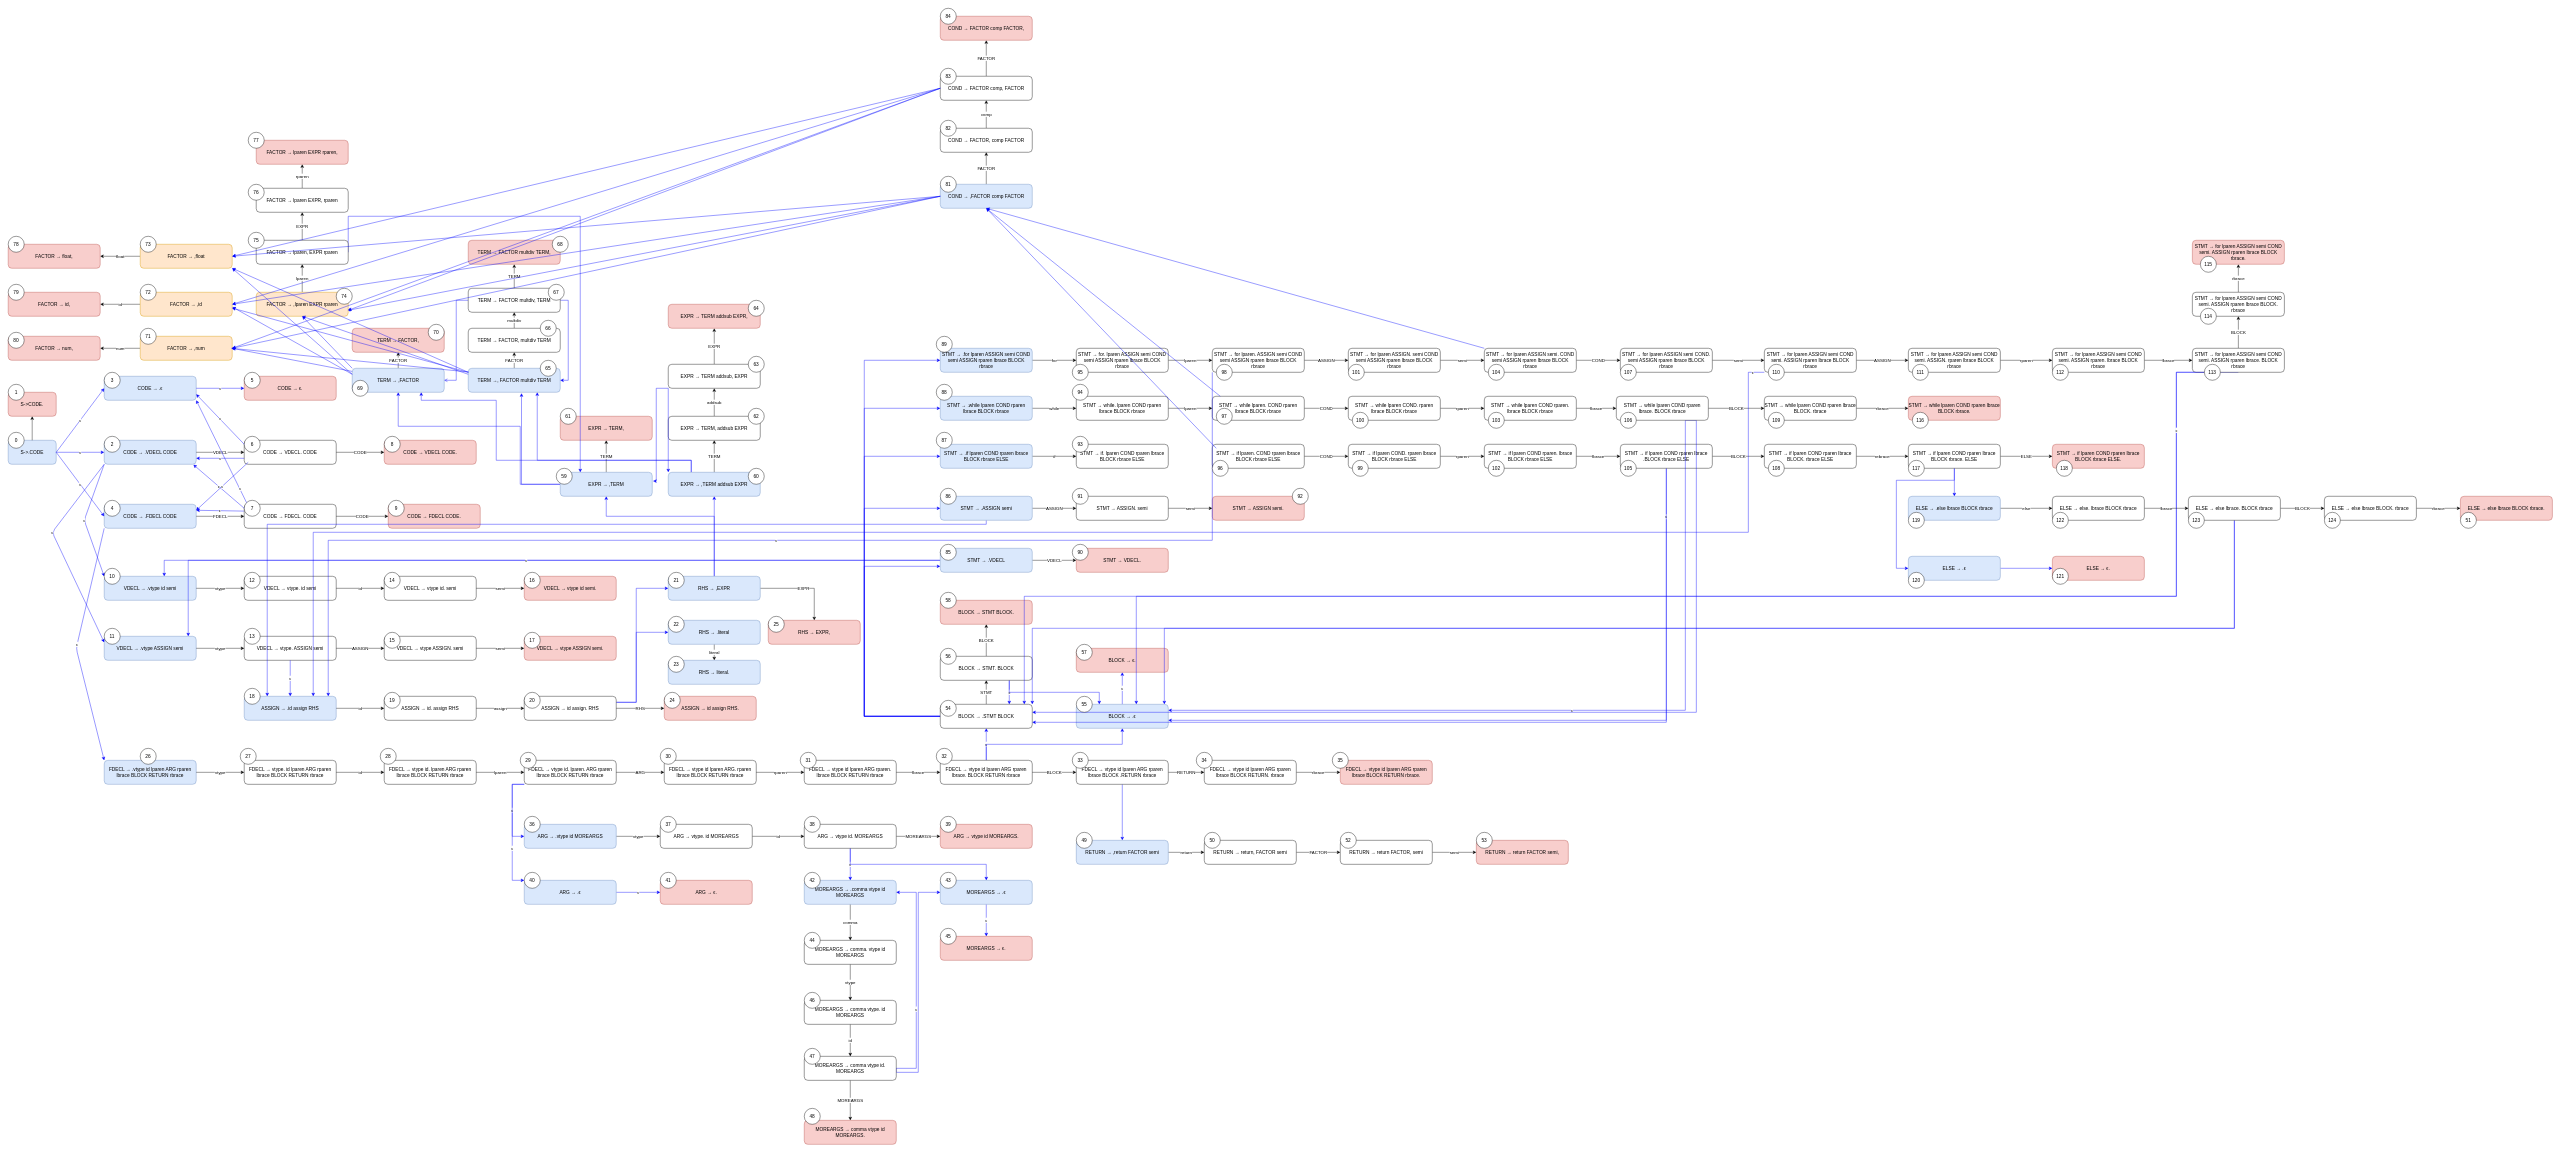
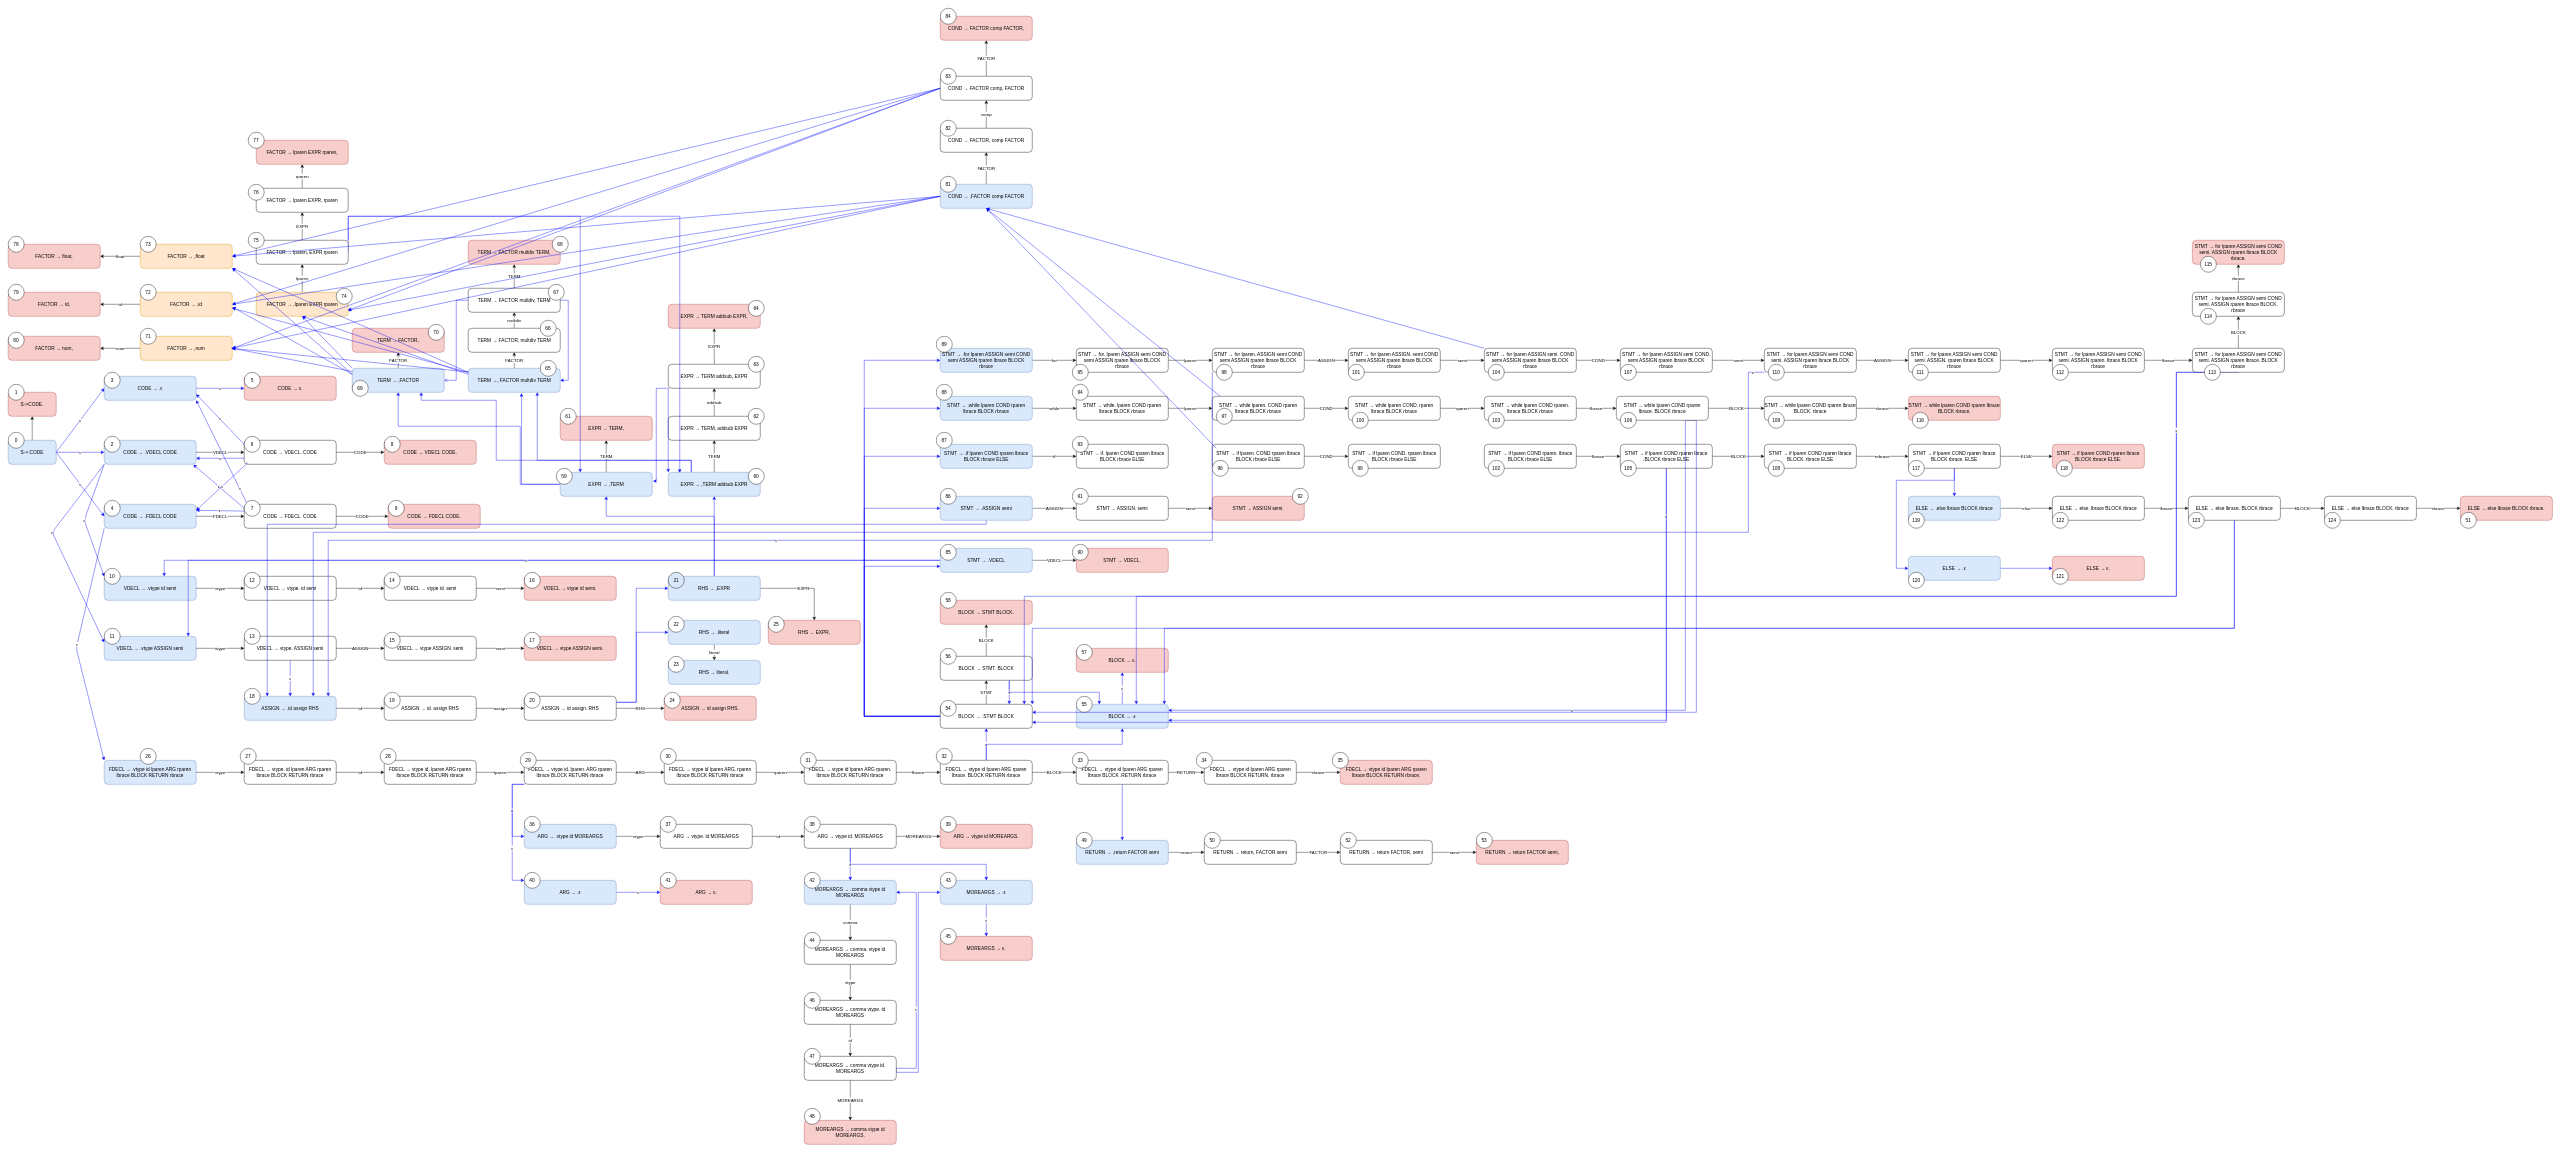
(1460, 456) -> none
none -> (680, 468)
(676, 580) -> (676, 580)
